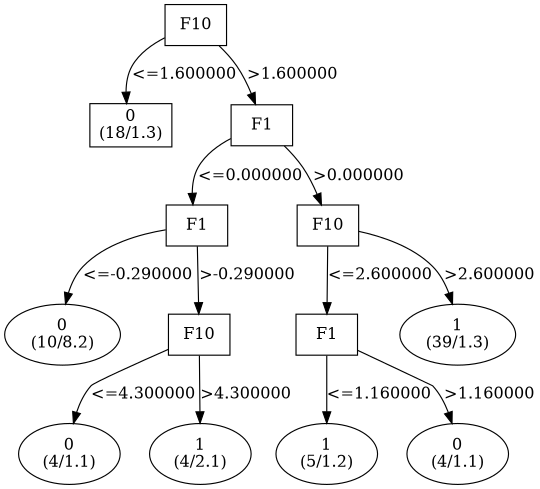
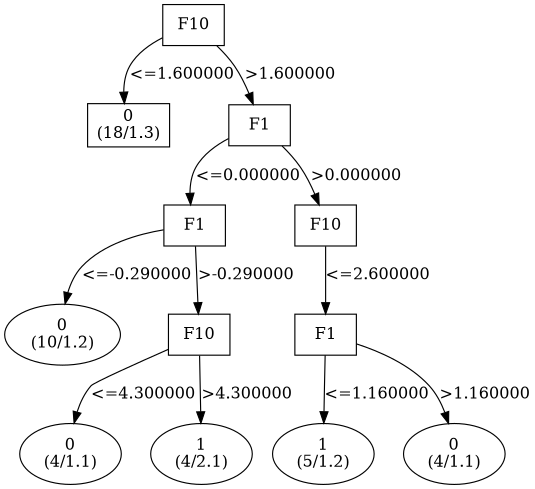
(63, 335) -> (63, 335)
(458, 335) -> none
